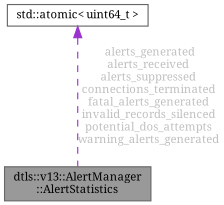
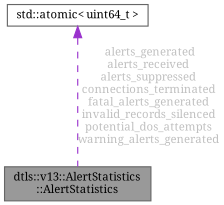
(78, 184) -> (78, 184)
